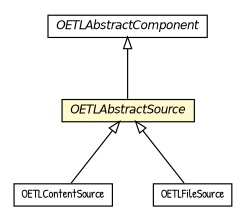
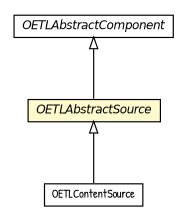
(192, 194) -> none
